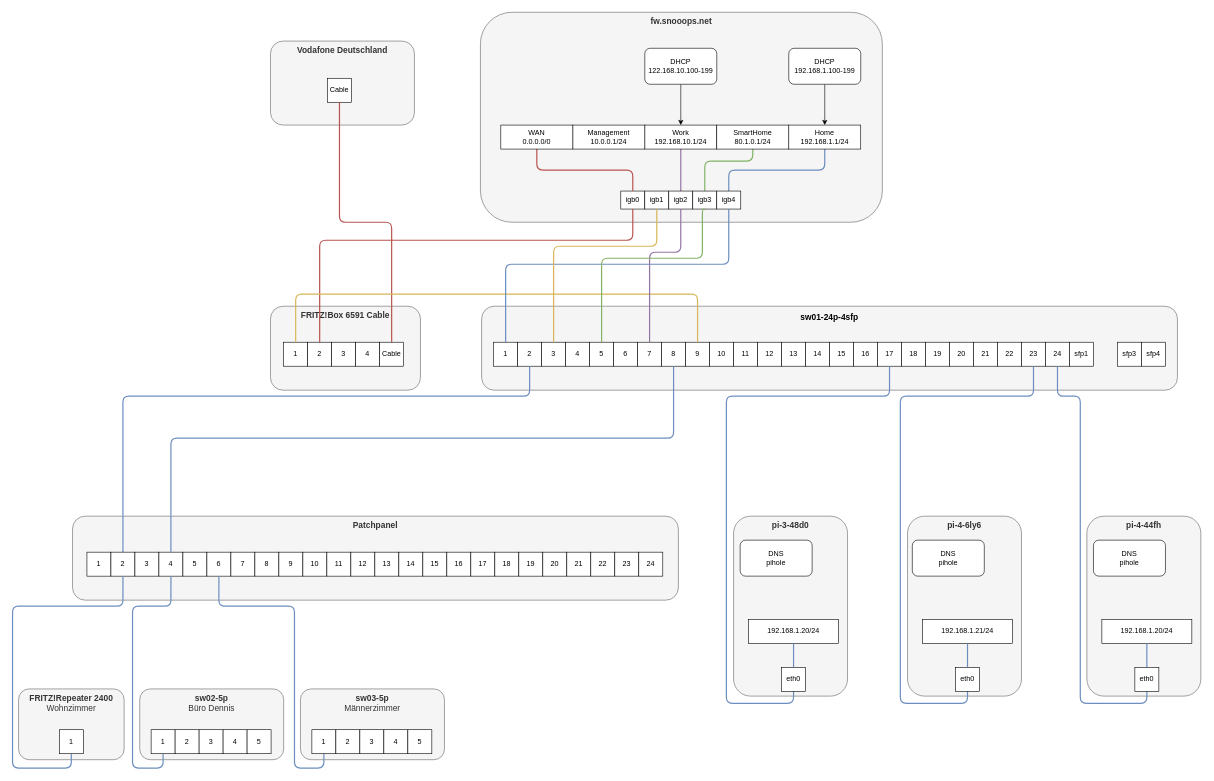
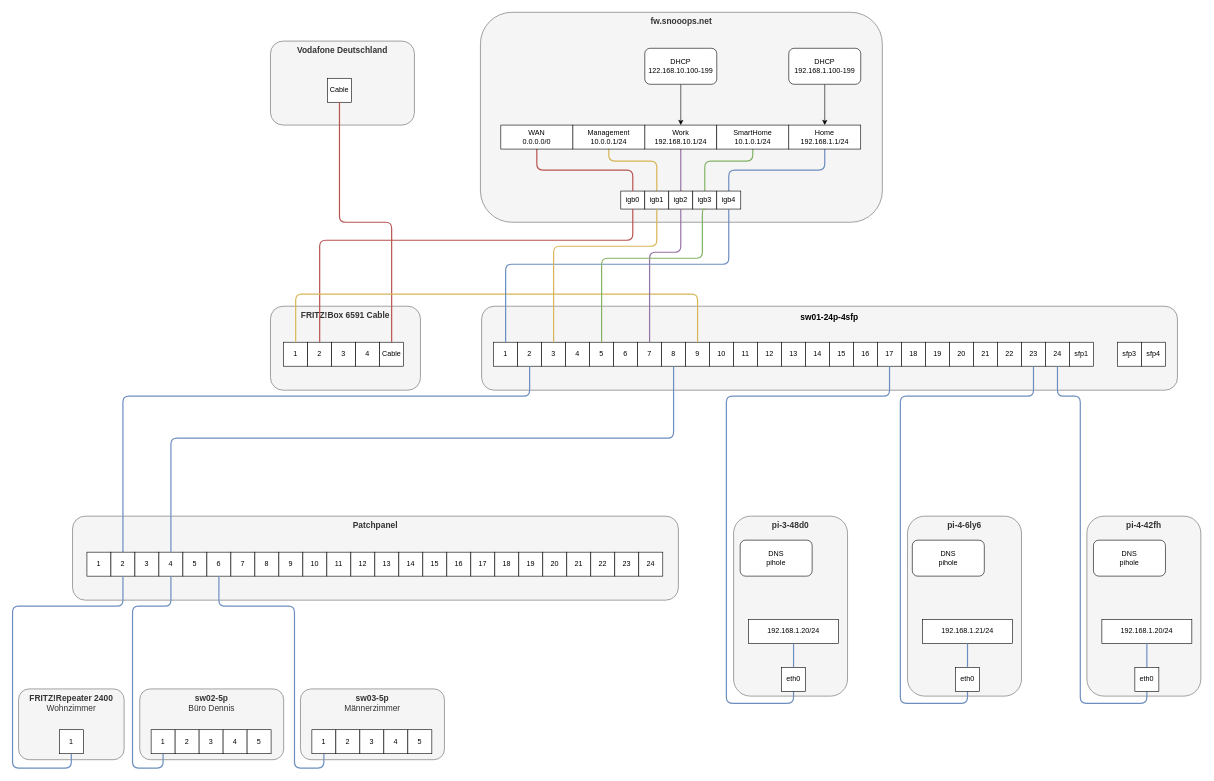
(753, 137) -> (753, 137)
none -> (642, 161)
(1144, 526) -> (1144, 526)
